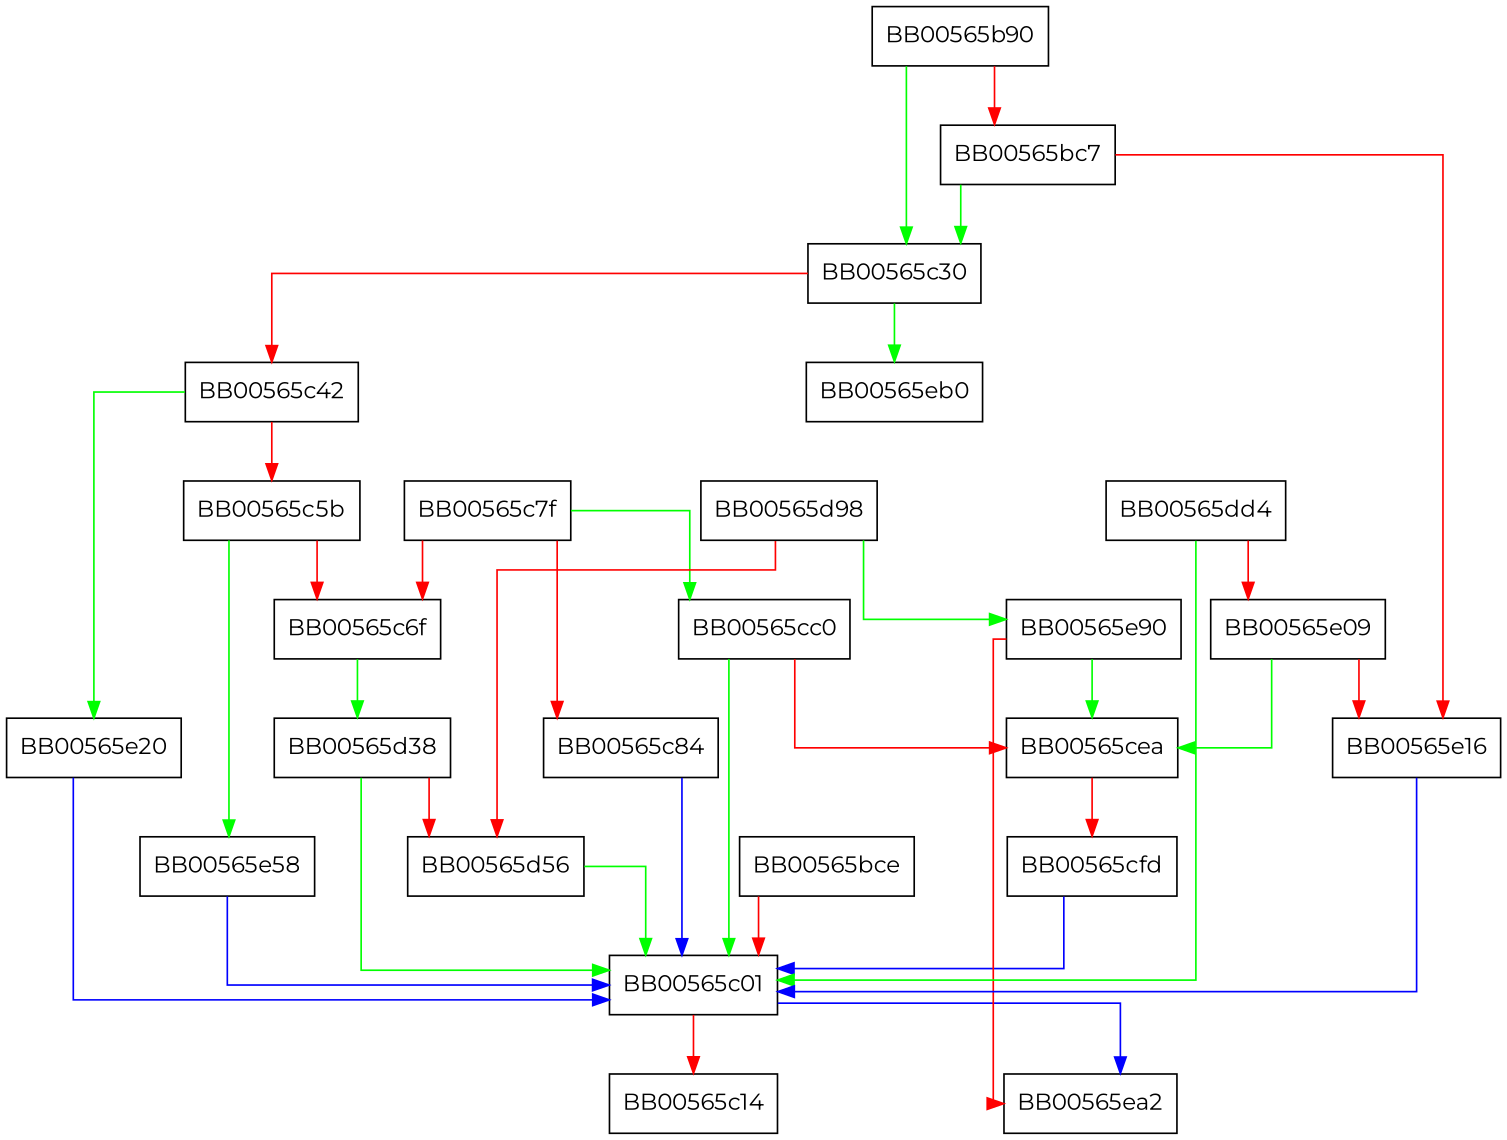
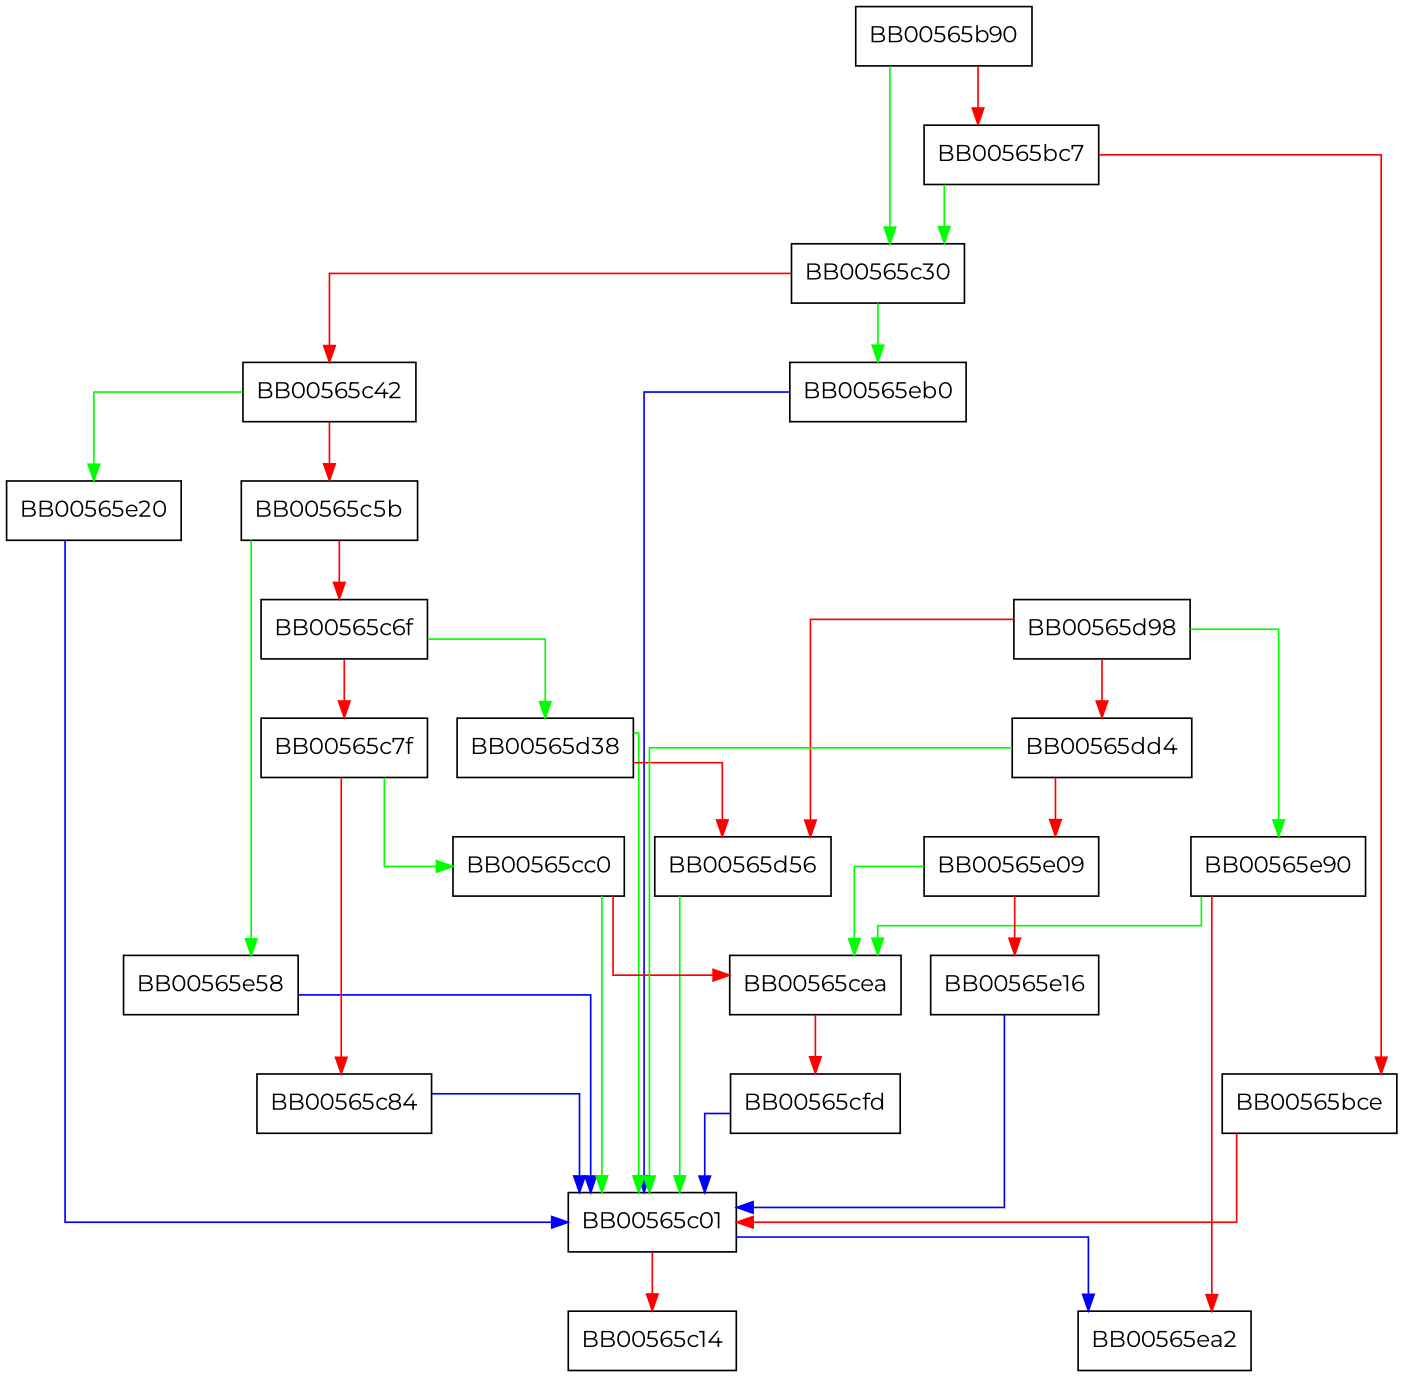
(1443, 264) -> (1381, 465)
(423, 562) -> (344, 680)
none -> (1102, 680)
none -> (644, 711)
